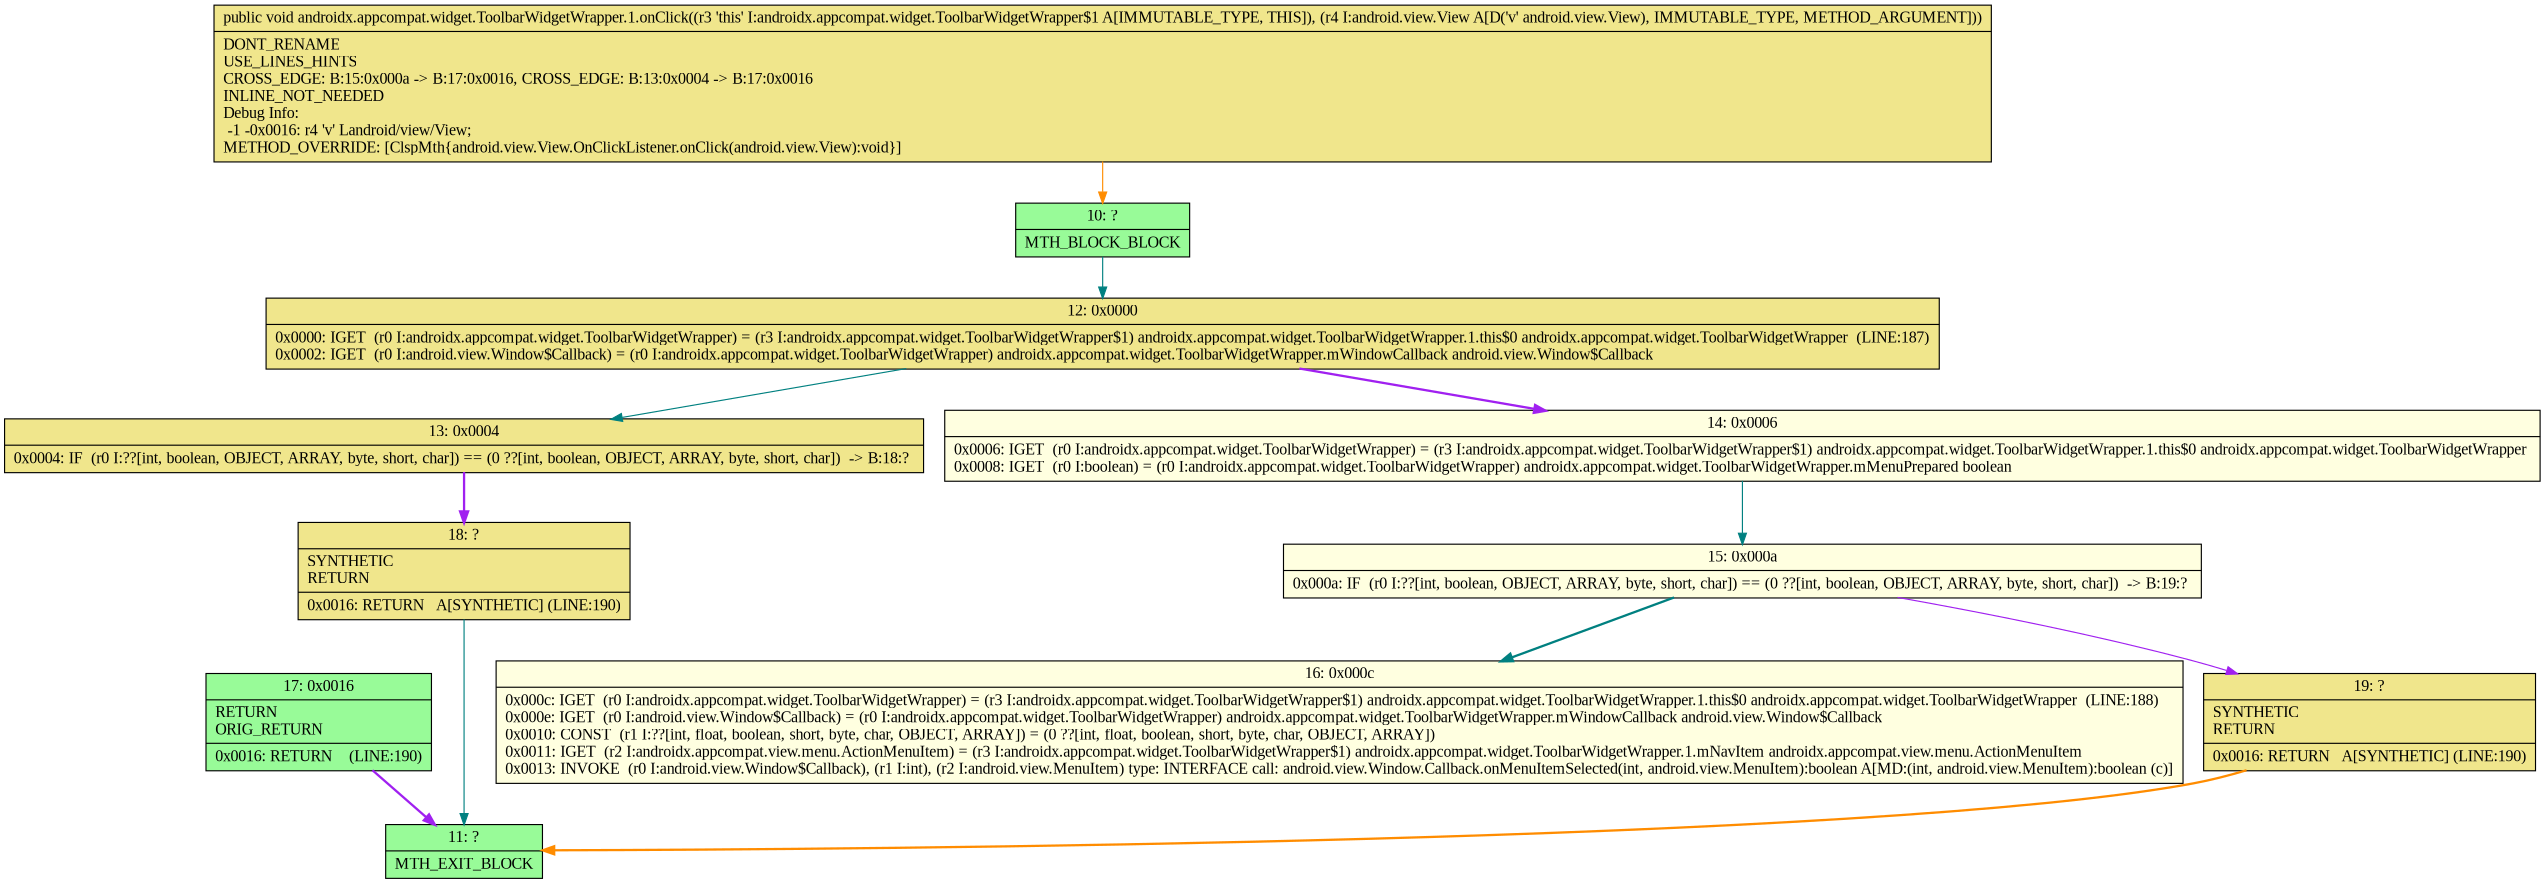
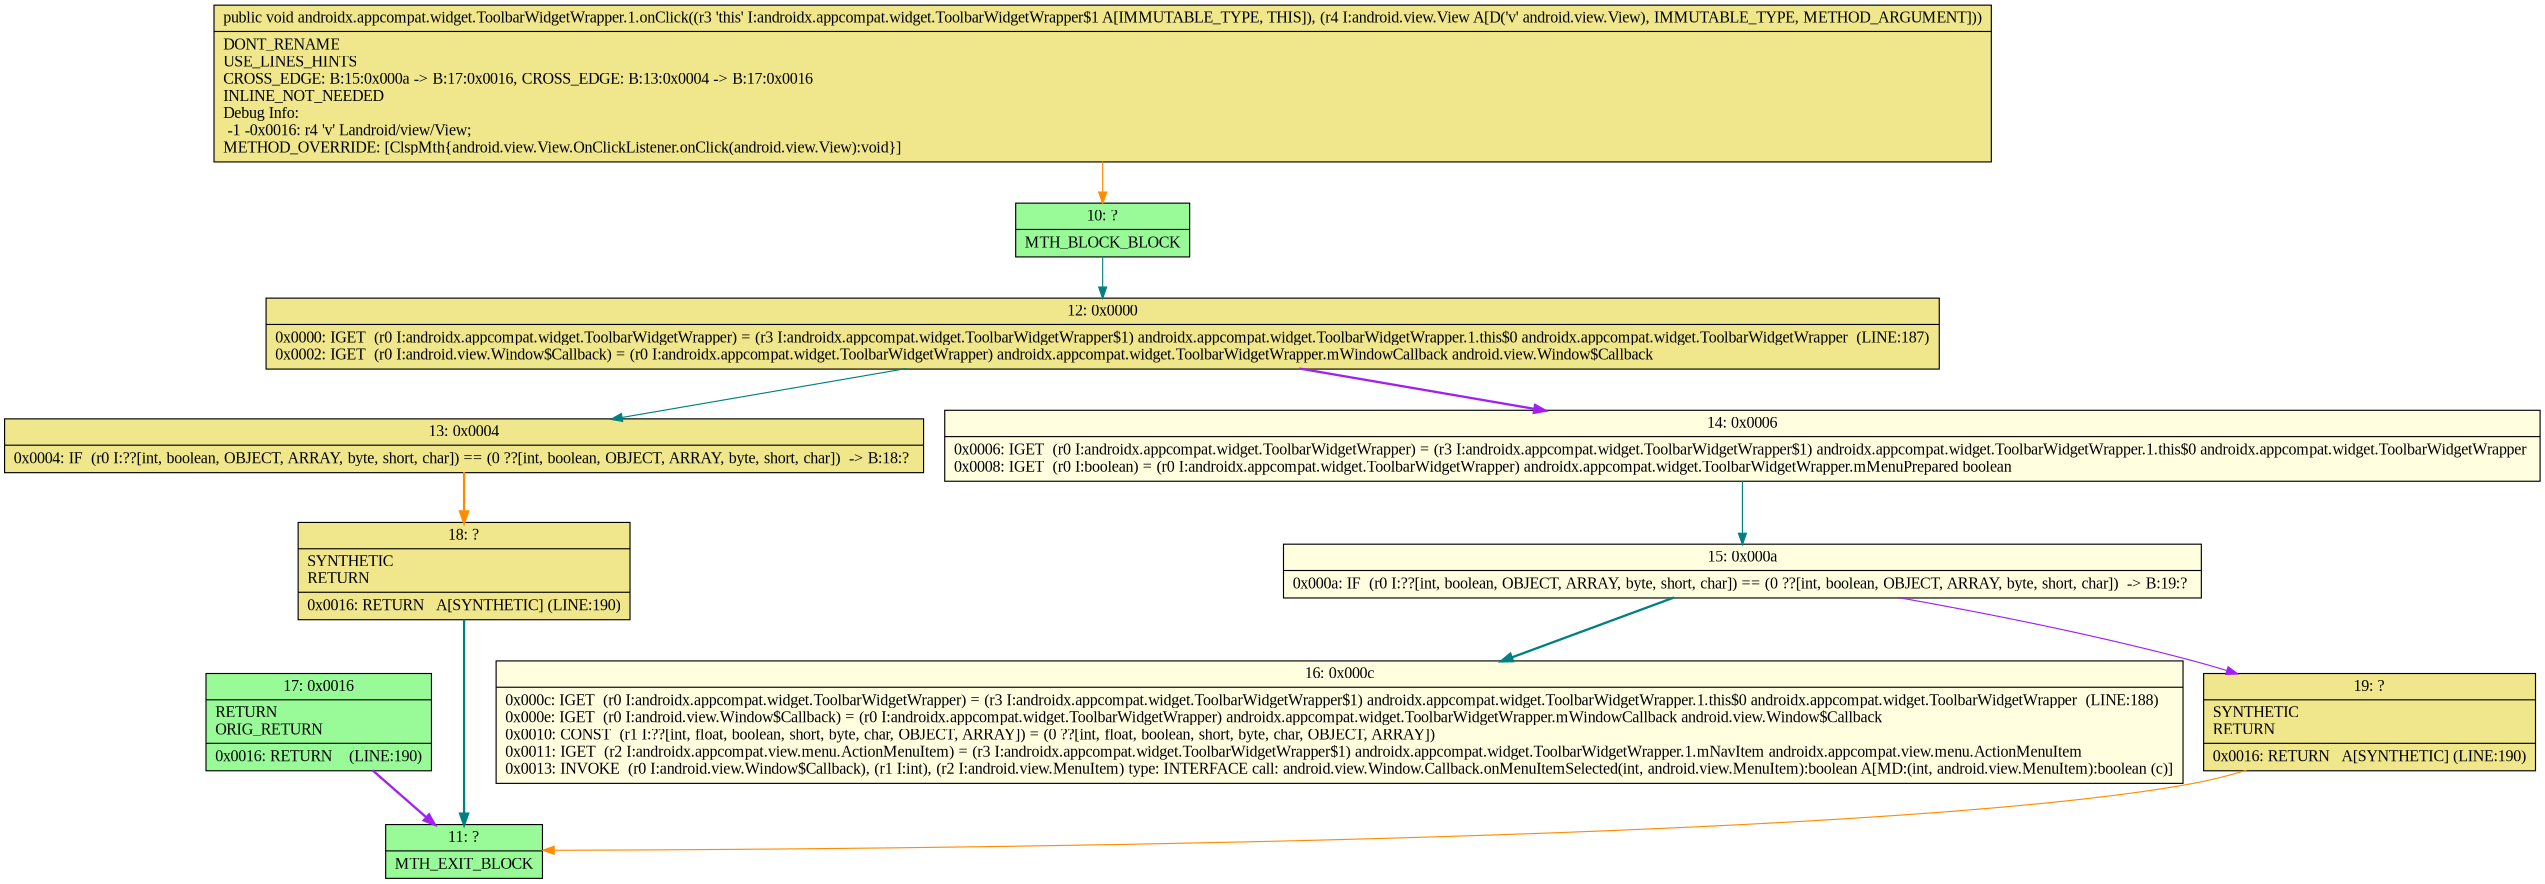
(464, 492) -> (464, 492)
(464, 716) -> (464, 716)
(1402, 838) -> (1402, 838)
